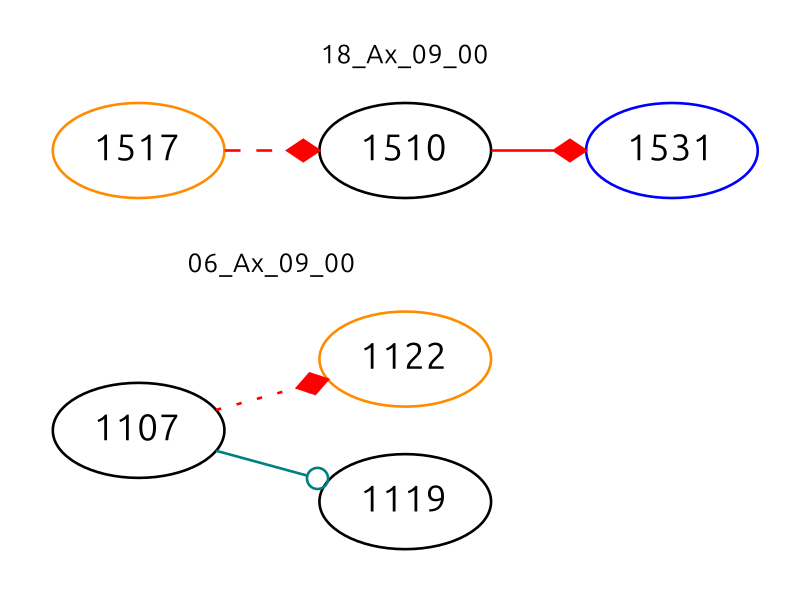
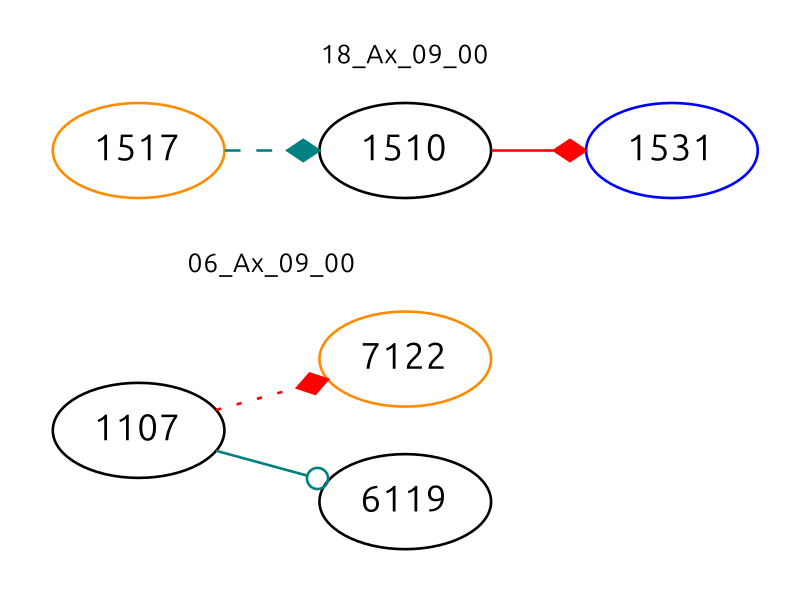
(256, 150) -> (256, 150)
(405, 359) -> (405, 359)
(405, 502) -> (405, 502)
